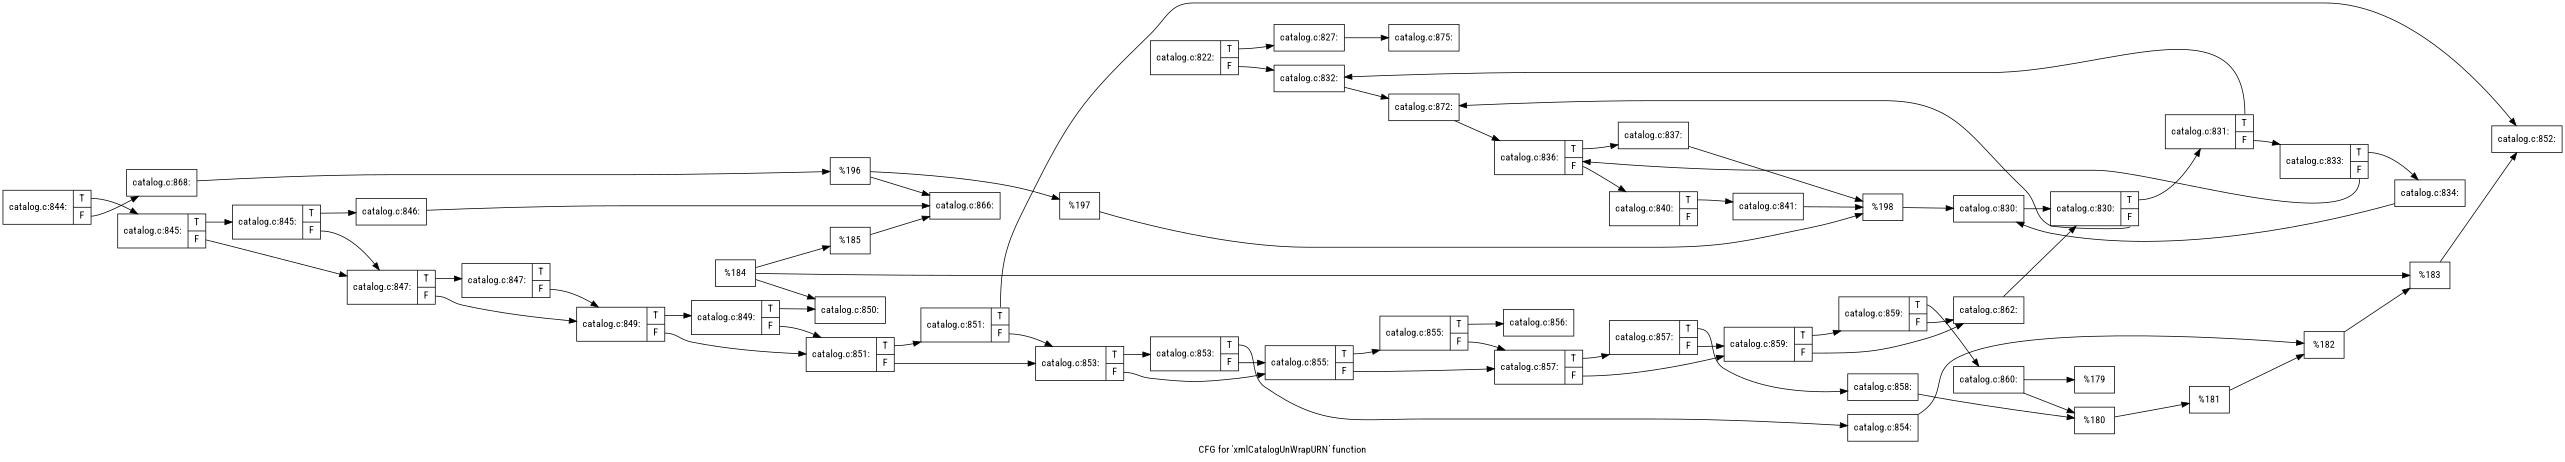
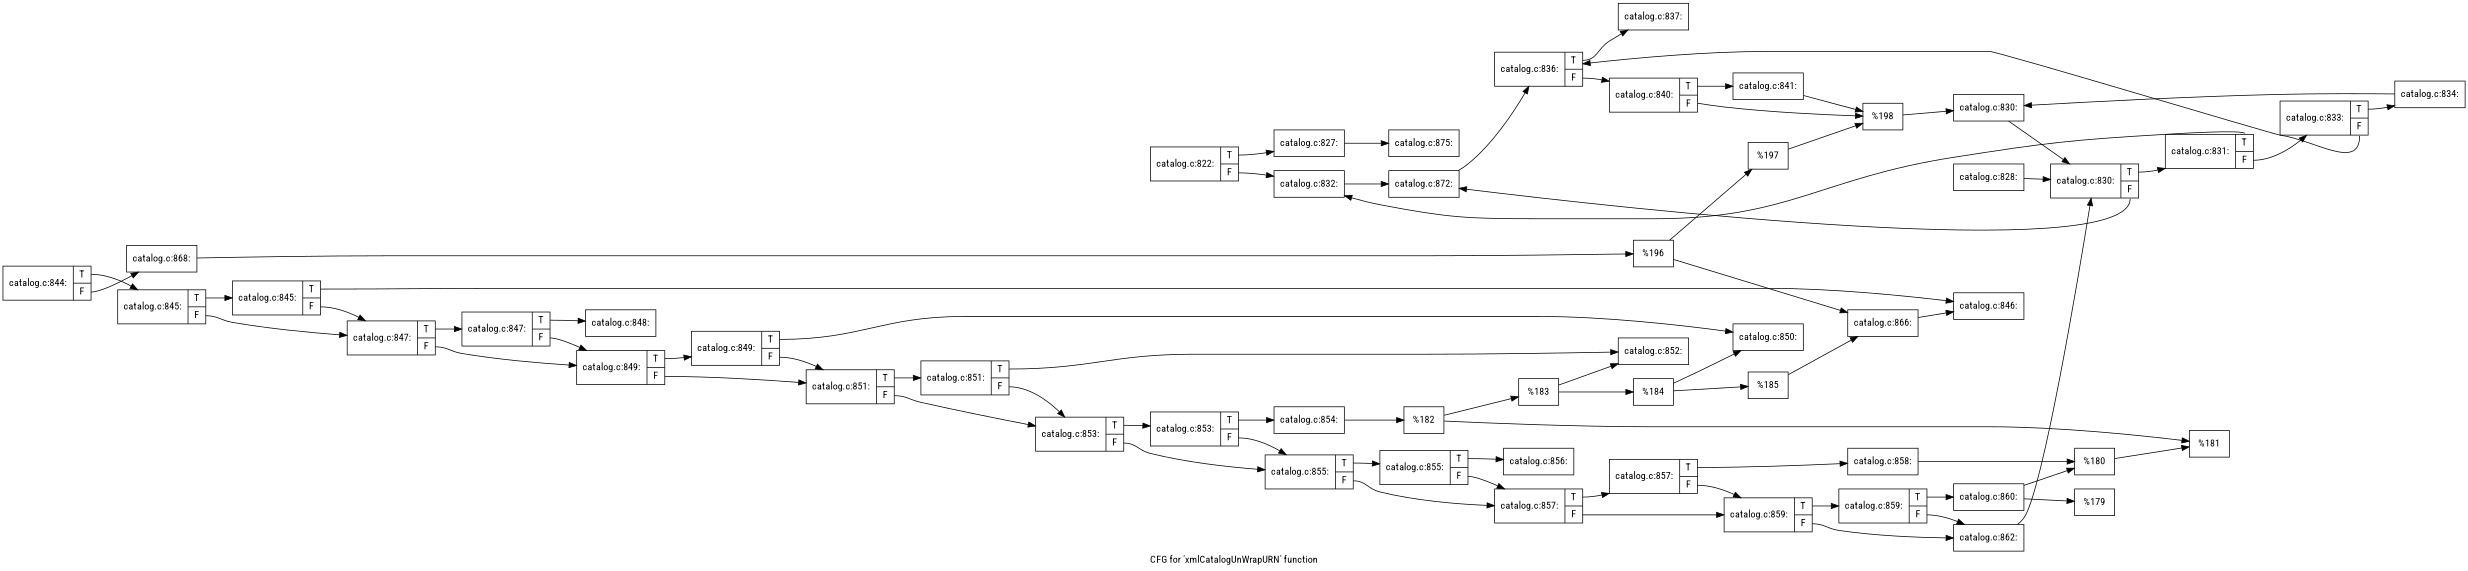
(1780, 175) -> (1776, 112)
none -> (1989, 177)
(674, 206) -> (1932, 315)
(1579, 275) -> (1592, 392)
none -> (621, 323)
(2263, 374) -> (1813, 427)
